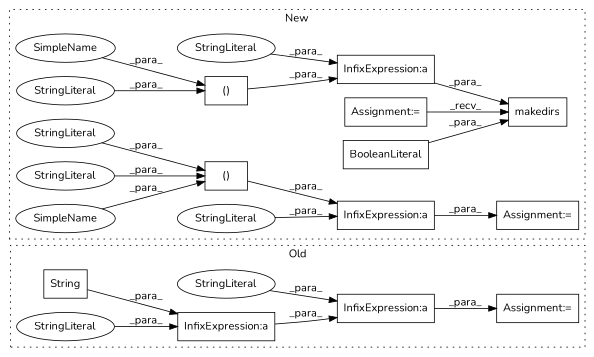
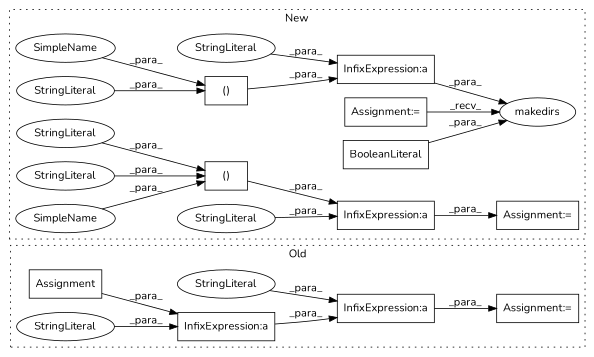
(538, 112) -> (538, 112)
(66, 284) -> (66, 284)
